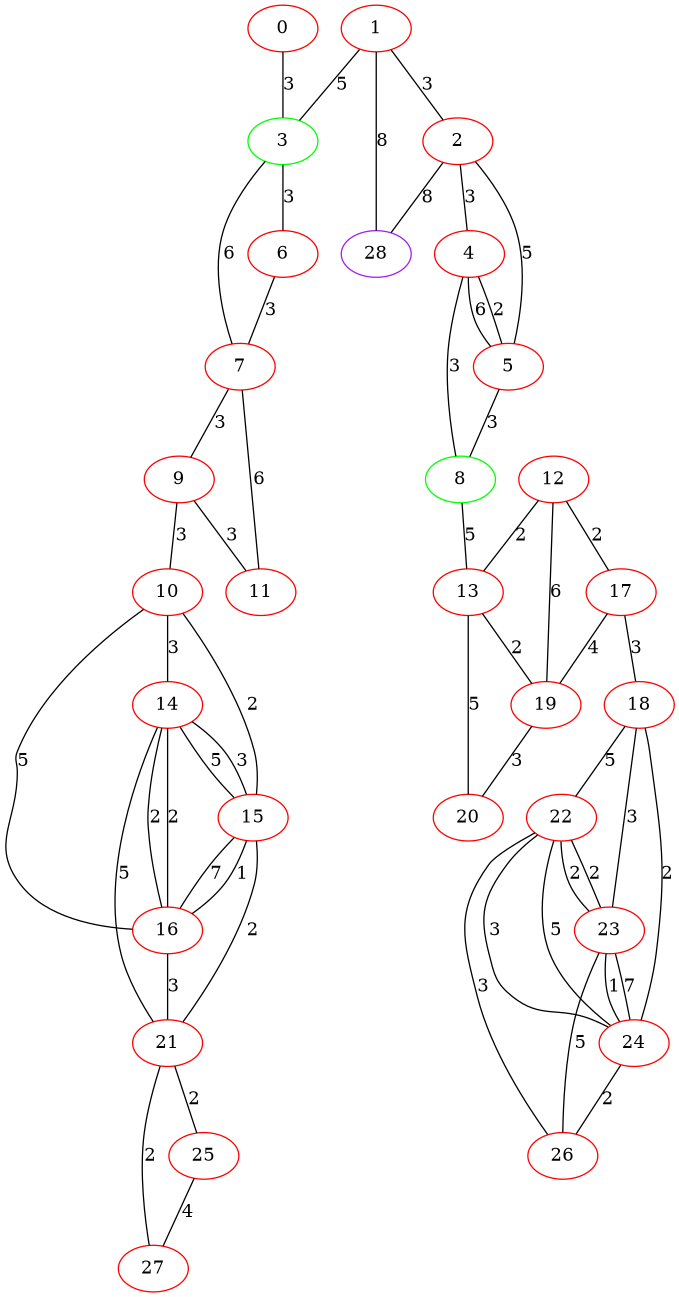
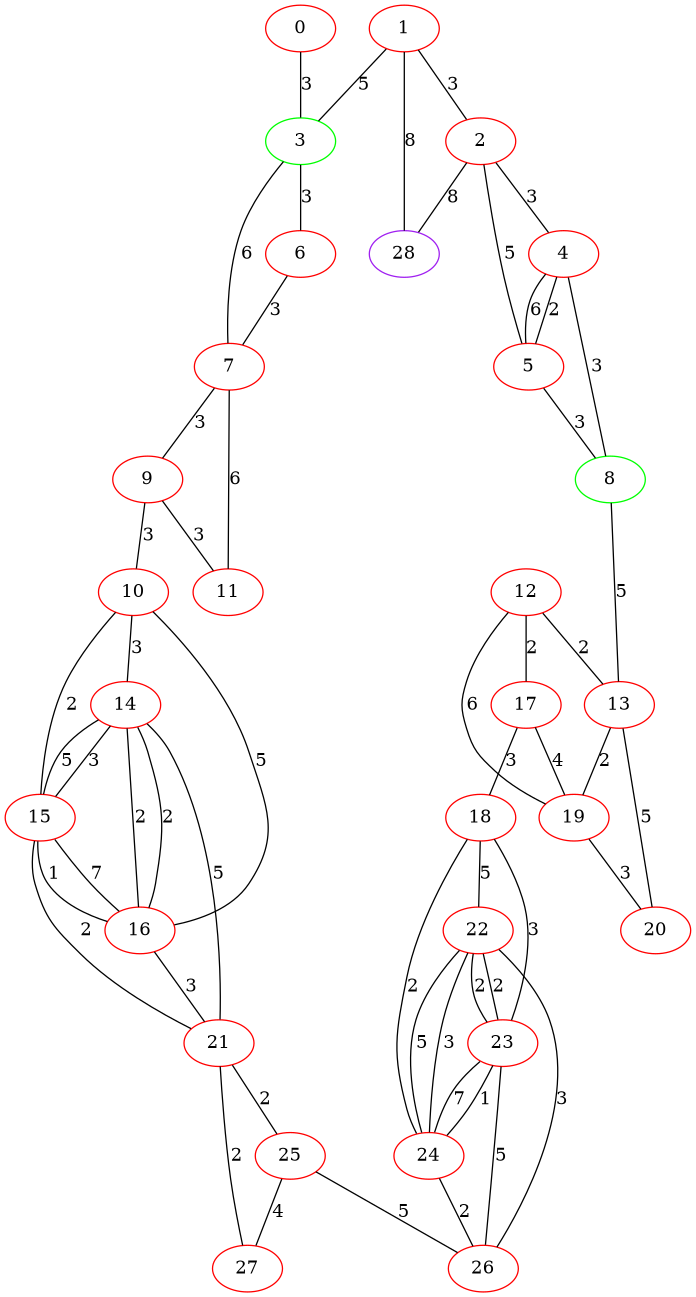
none -> (387, 1212)
